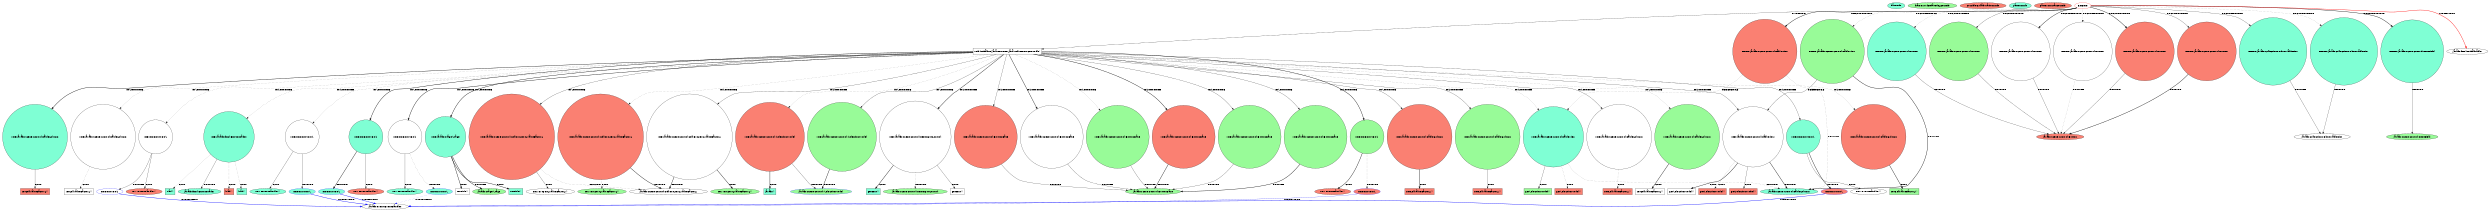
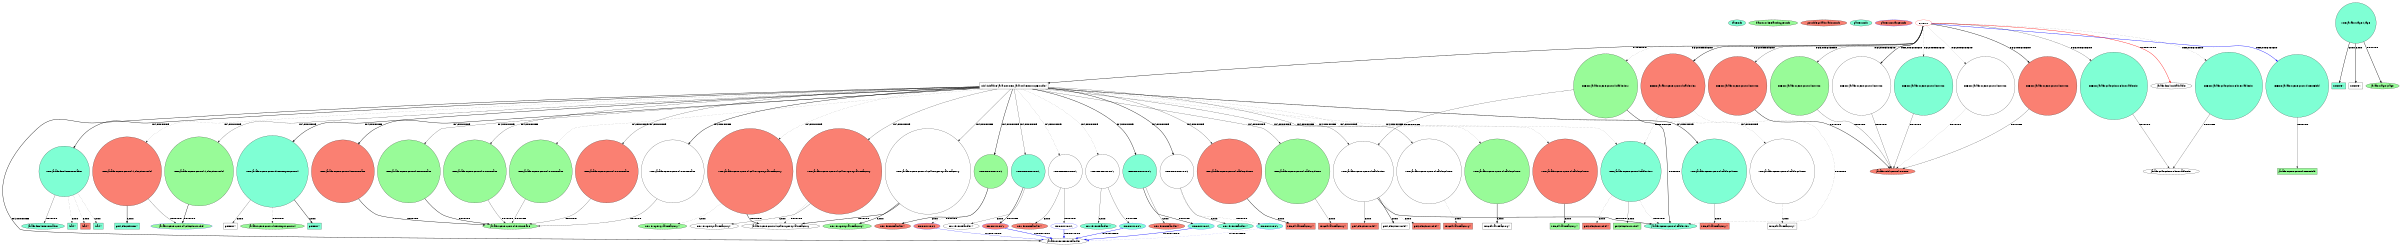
(2053, 6) -> (1894, 23)
(2243, 7) -> (2114, 39)
(1560, 21) -> (1491, 53)
(705, 63) -> (8, 212)
(478, 78) -> (522, 103)
(915, 137) -> (272, 171)
(2060, 137) -> (1893, 171)
(2412, 137) -> (2297, 171)
(770, 192) -> (127, 226)
(1789, 192) -> (1671, 226)
